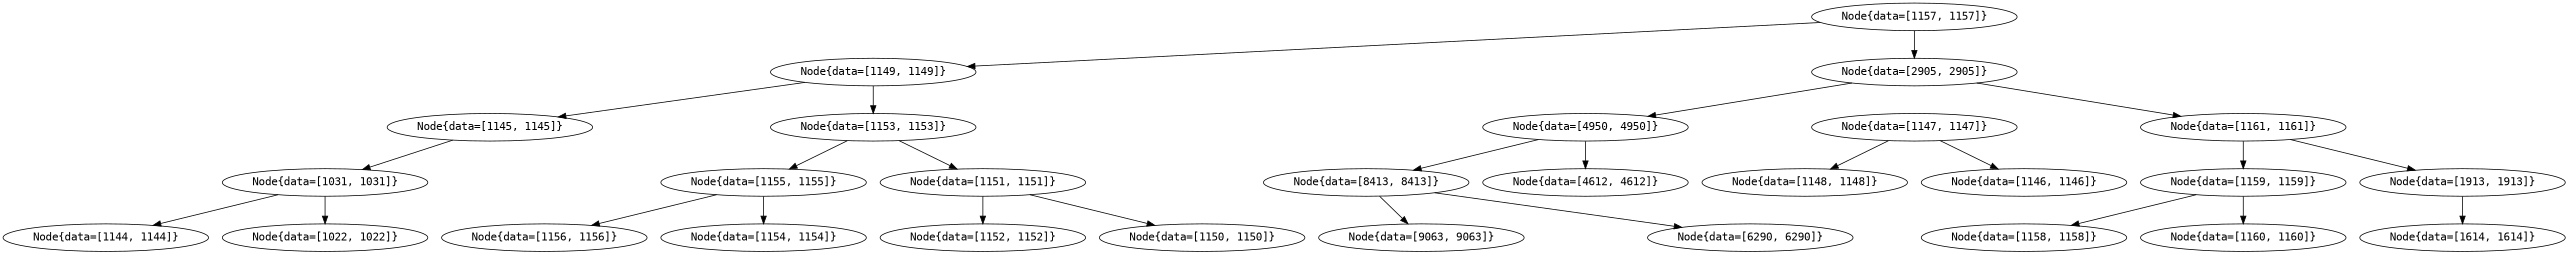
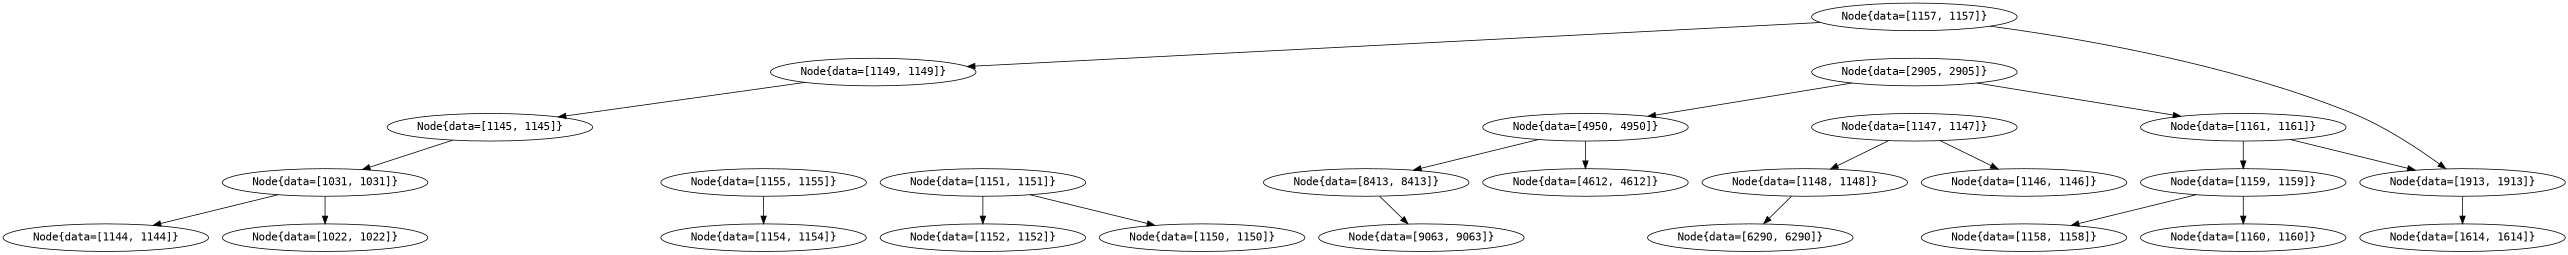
(1914, 41) -> (2223, 71)
(873, 127) -> none
(1554, 210) -> (1780, 207)
(544, 238) -> none
